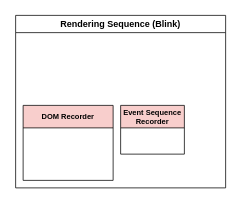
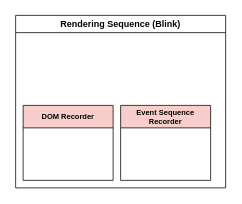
(152, 130) -> (165, 143)
